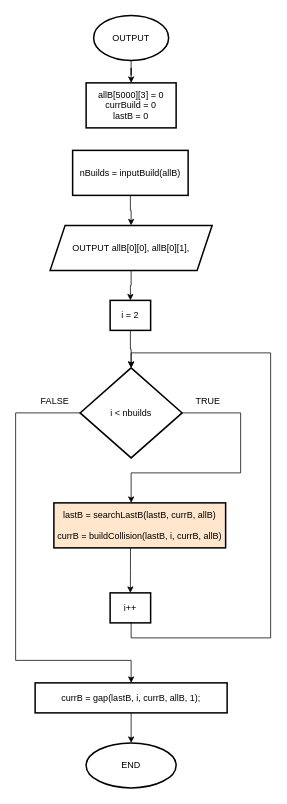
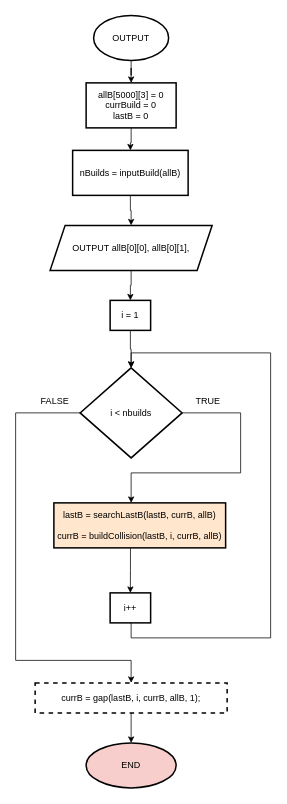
none -> (131, 143)
(130, 315) -> (130, 315)
(131, 698) -> (131, 698)
(131, 765) -> (131, 765)
